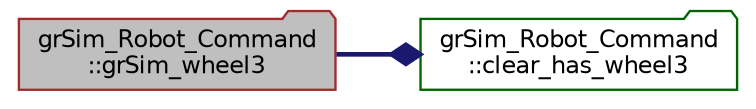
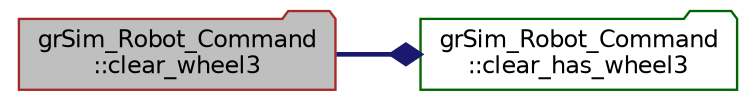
(177, 54) -> (177, 54)
